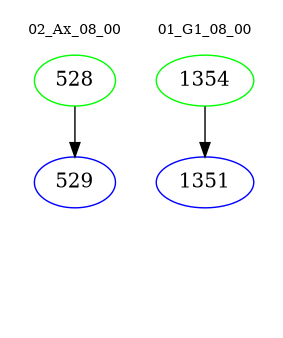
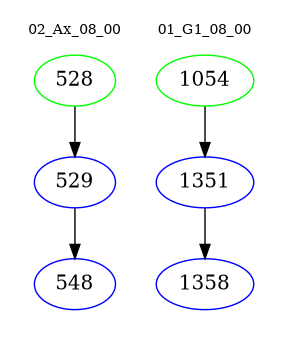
(205, 81) -> (205, 81)
none -> (75, 284)
none -> (205, 284)
